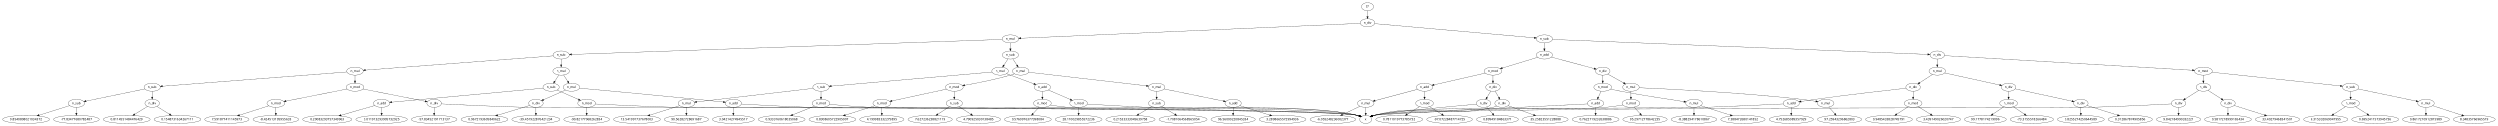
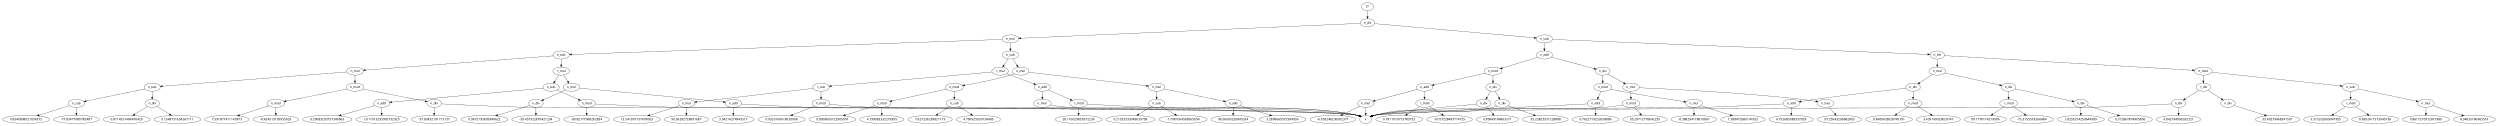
(1028, 119) -> none
(2228, 119) -> none
